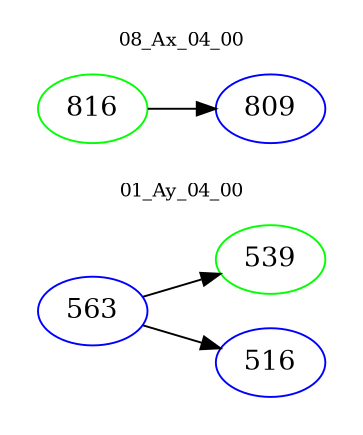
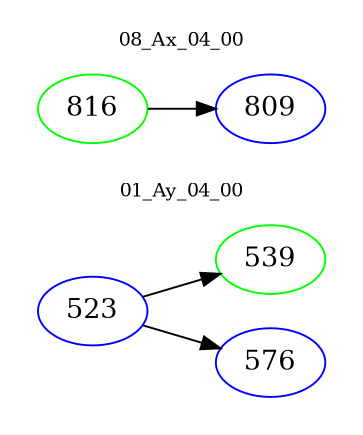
(93, 311) -> (93, 311)
(271, 363) -> (271, 363)
